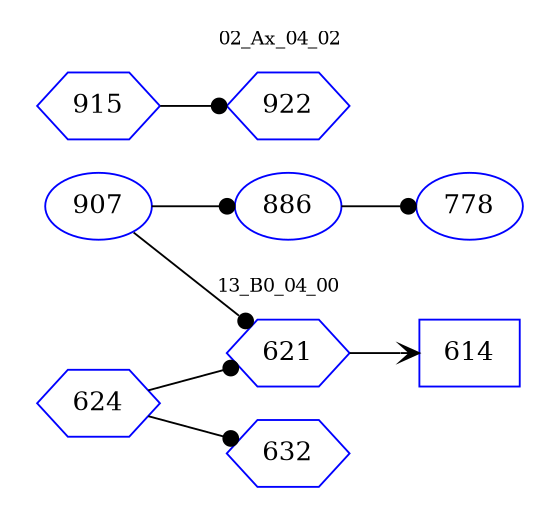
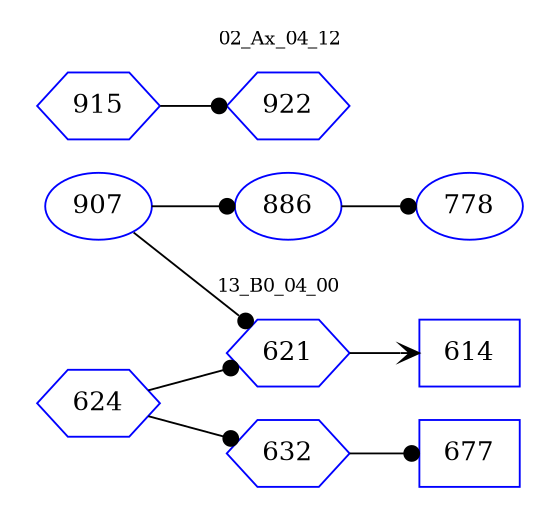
(280, 40) -> (280, 40)
none -> (470, 453)
